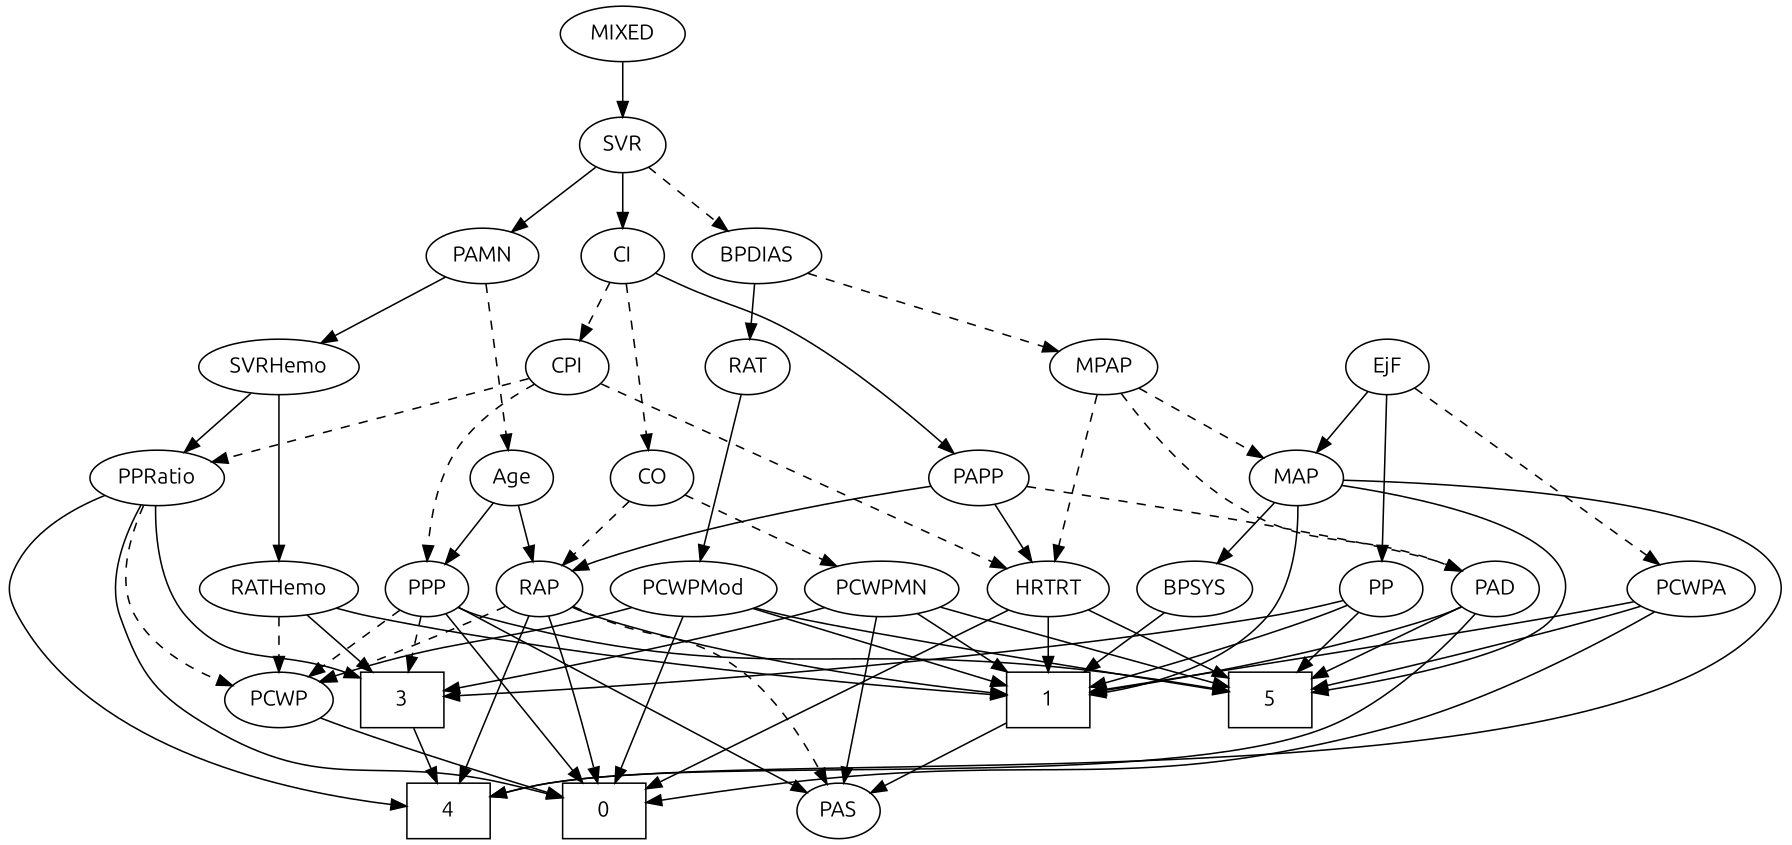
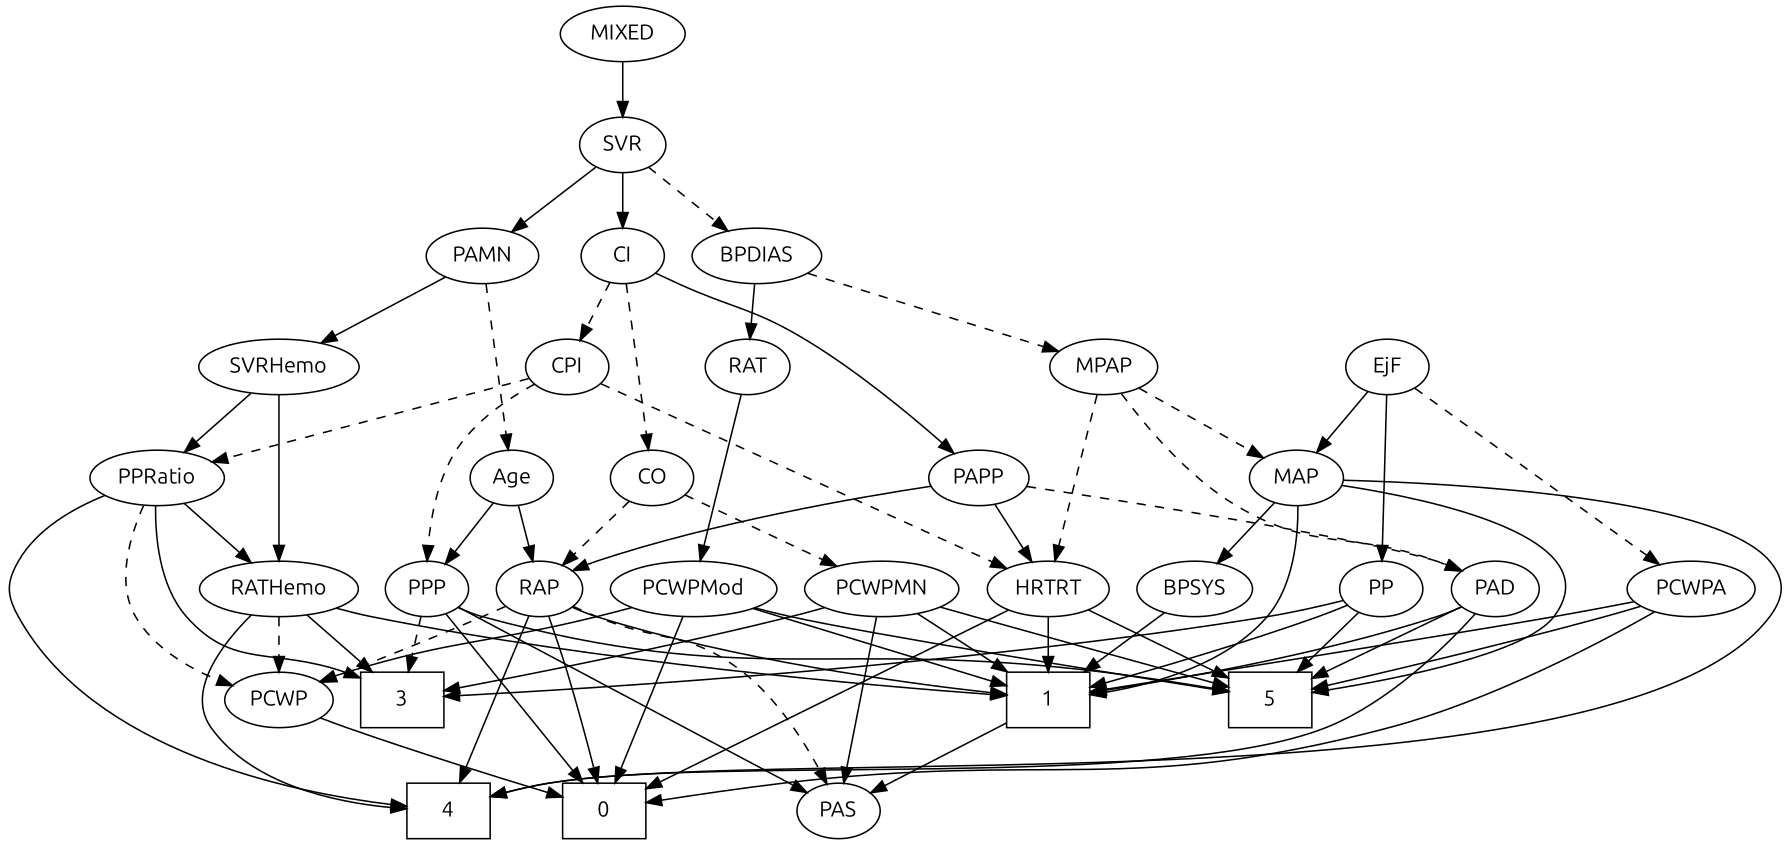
(361, 639) -> none
(420, 742) -> (236, 754)
(247, 746) -> (212, 528)
